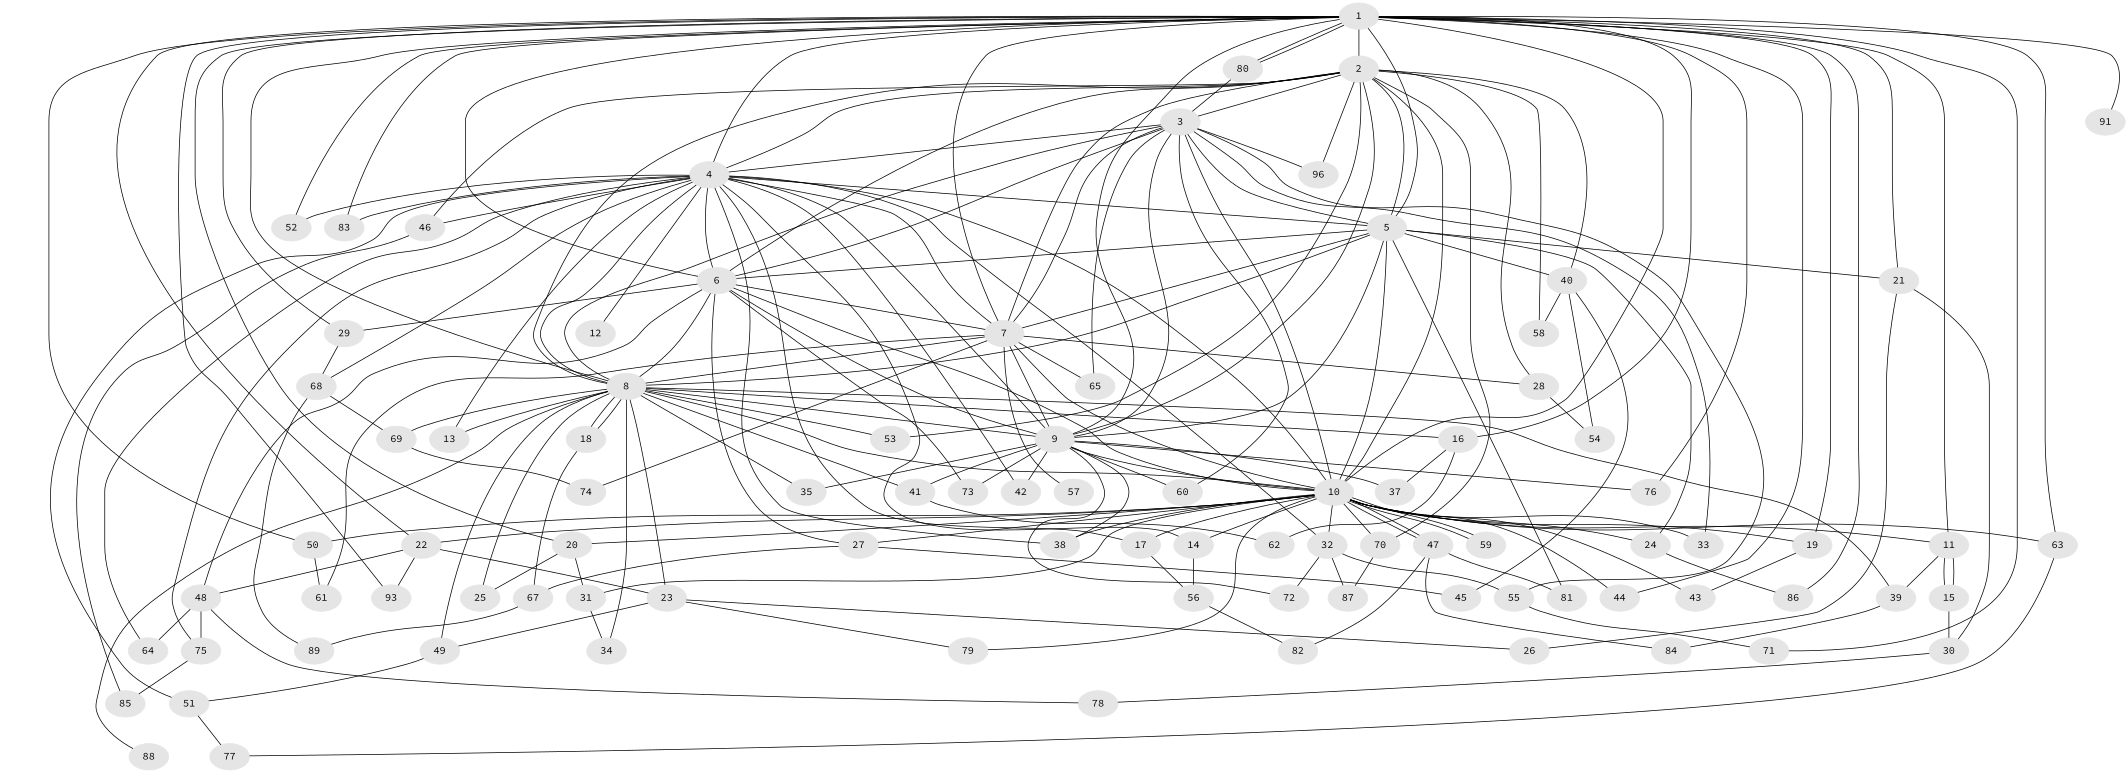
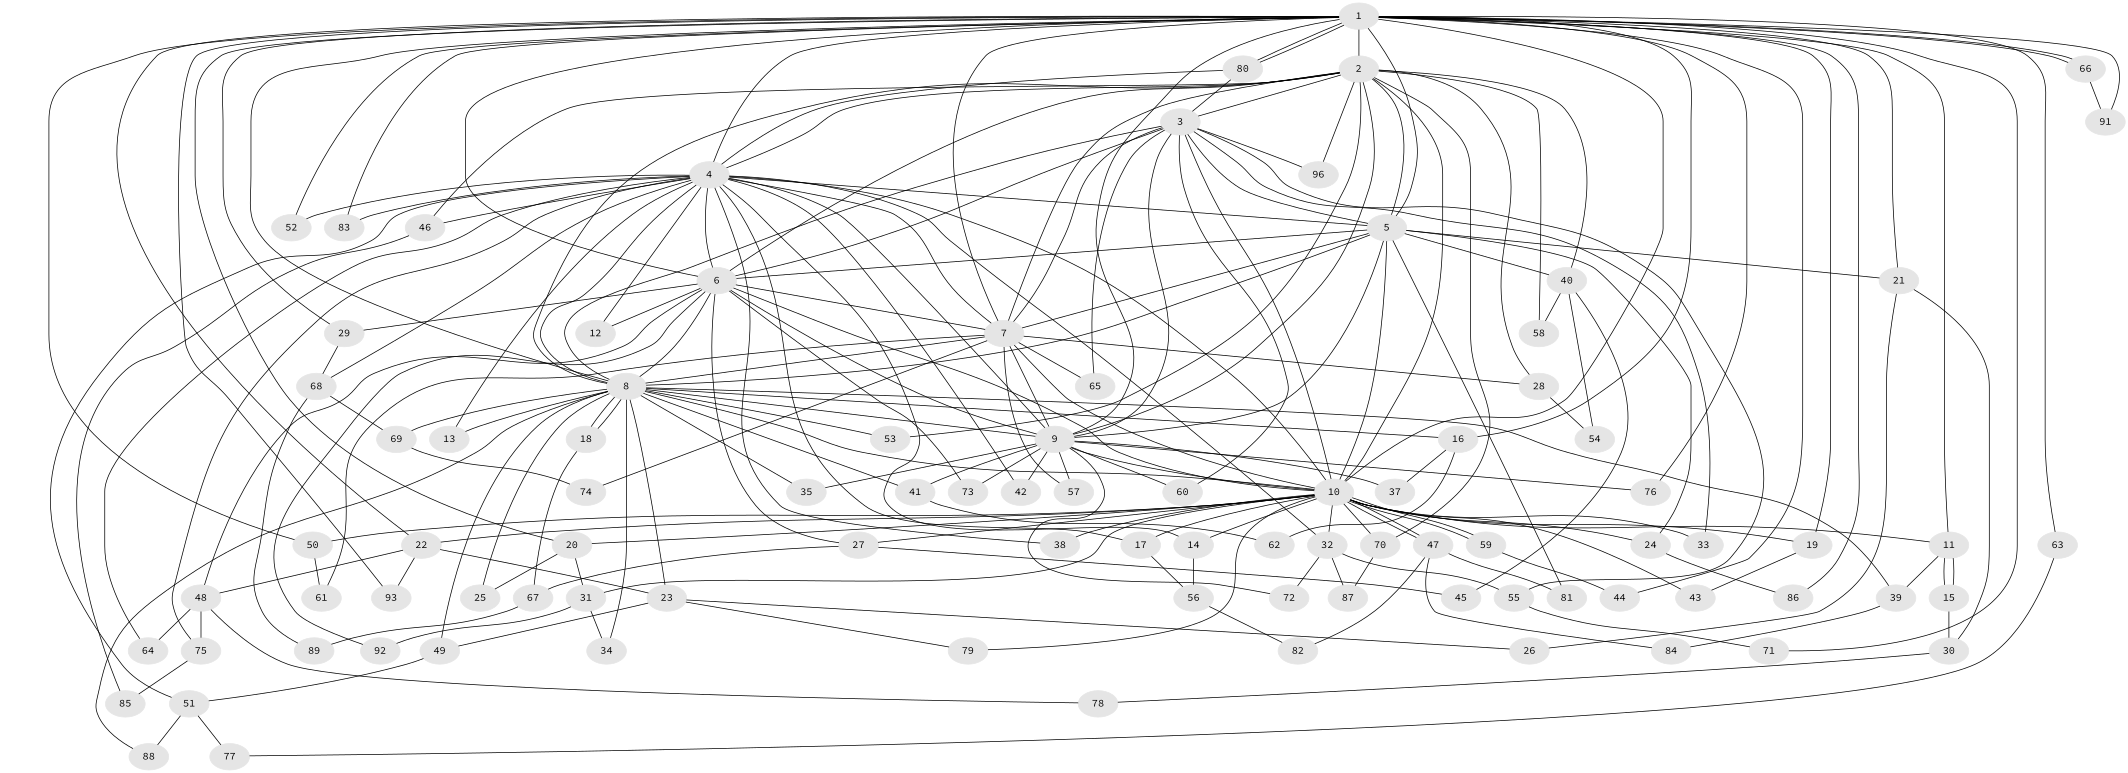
none -> (2086, 69)
(966, 146) -> (1041, 80)
none -> (656, 307)
(1129, 490) -> (1064, 466)
(1797, 524) -> none
(1506, 530) -> (1548, 569)
none -> (380, 651)
none -> (169, 730)
